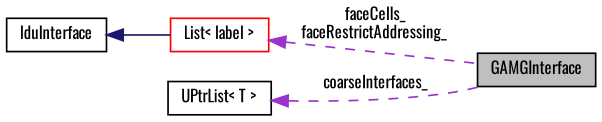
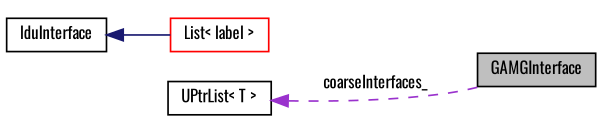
(381, 53) -> none
